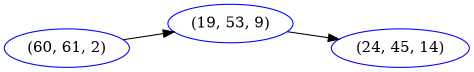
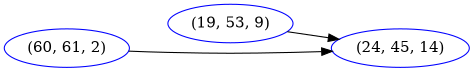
(143, 37) -> (225, 53)
